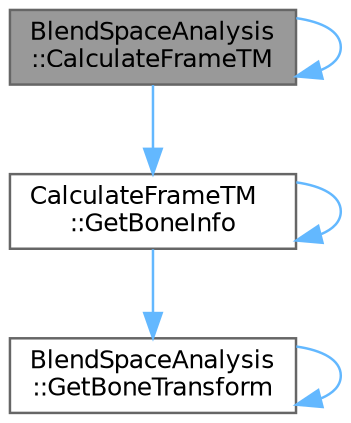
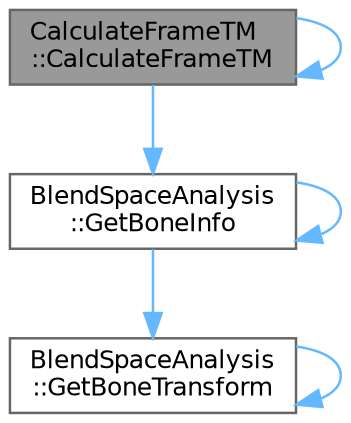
(153, 47) -> (153, 47)
(153, 211) -> (153, 211)
